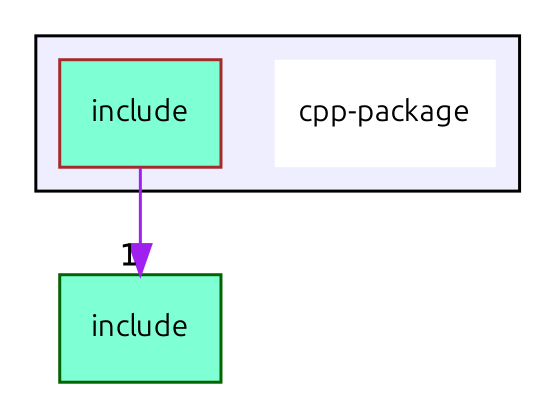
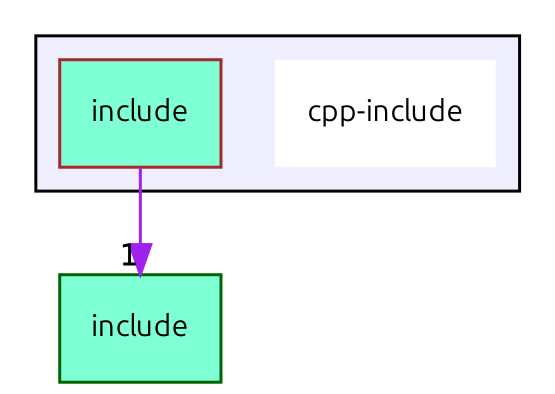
(385, 113) -> (385, 113)
